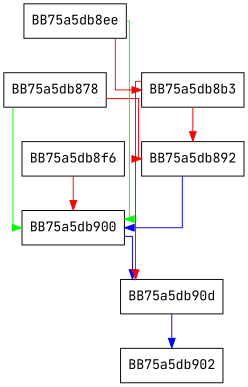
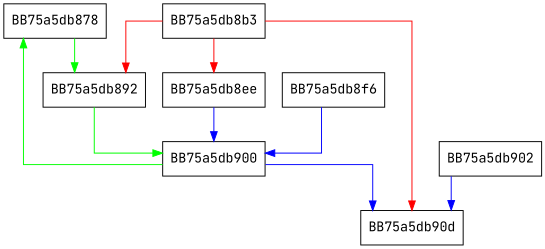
(115, 73) -> (214, 51)
(139, 113) -> (75, 51)
(129, 119) -> (214, 120)
(13, 168) -> (35, 165)
(73, 188) -> (321, 153)
(182, 226) -> (101, 153)
(172, 326) -> (451, 188)
